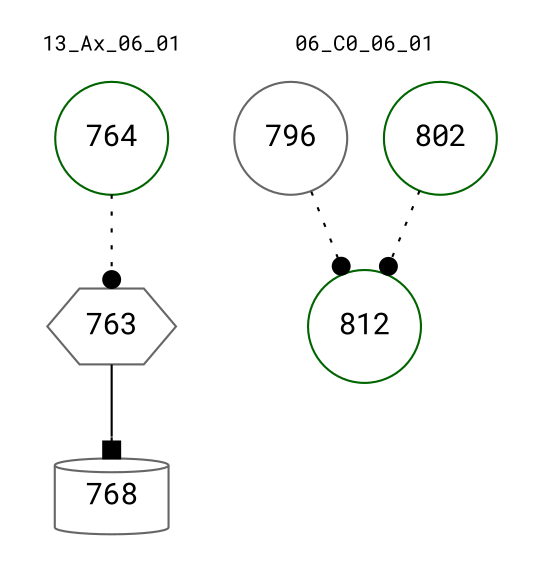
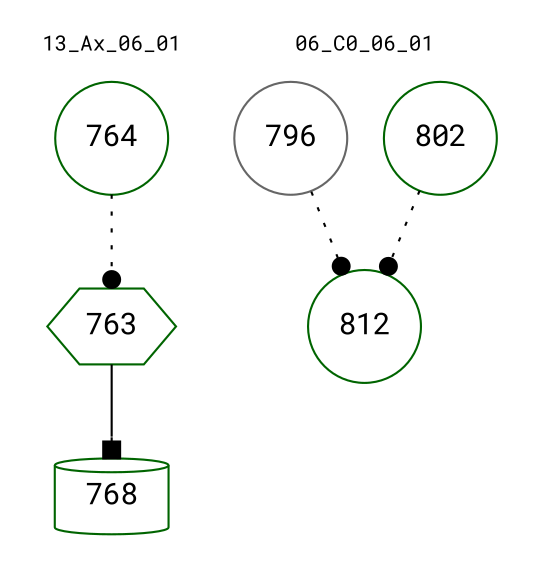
(112, 326) -> (112, 326)
(112, 496) -> (112, 496)
